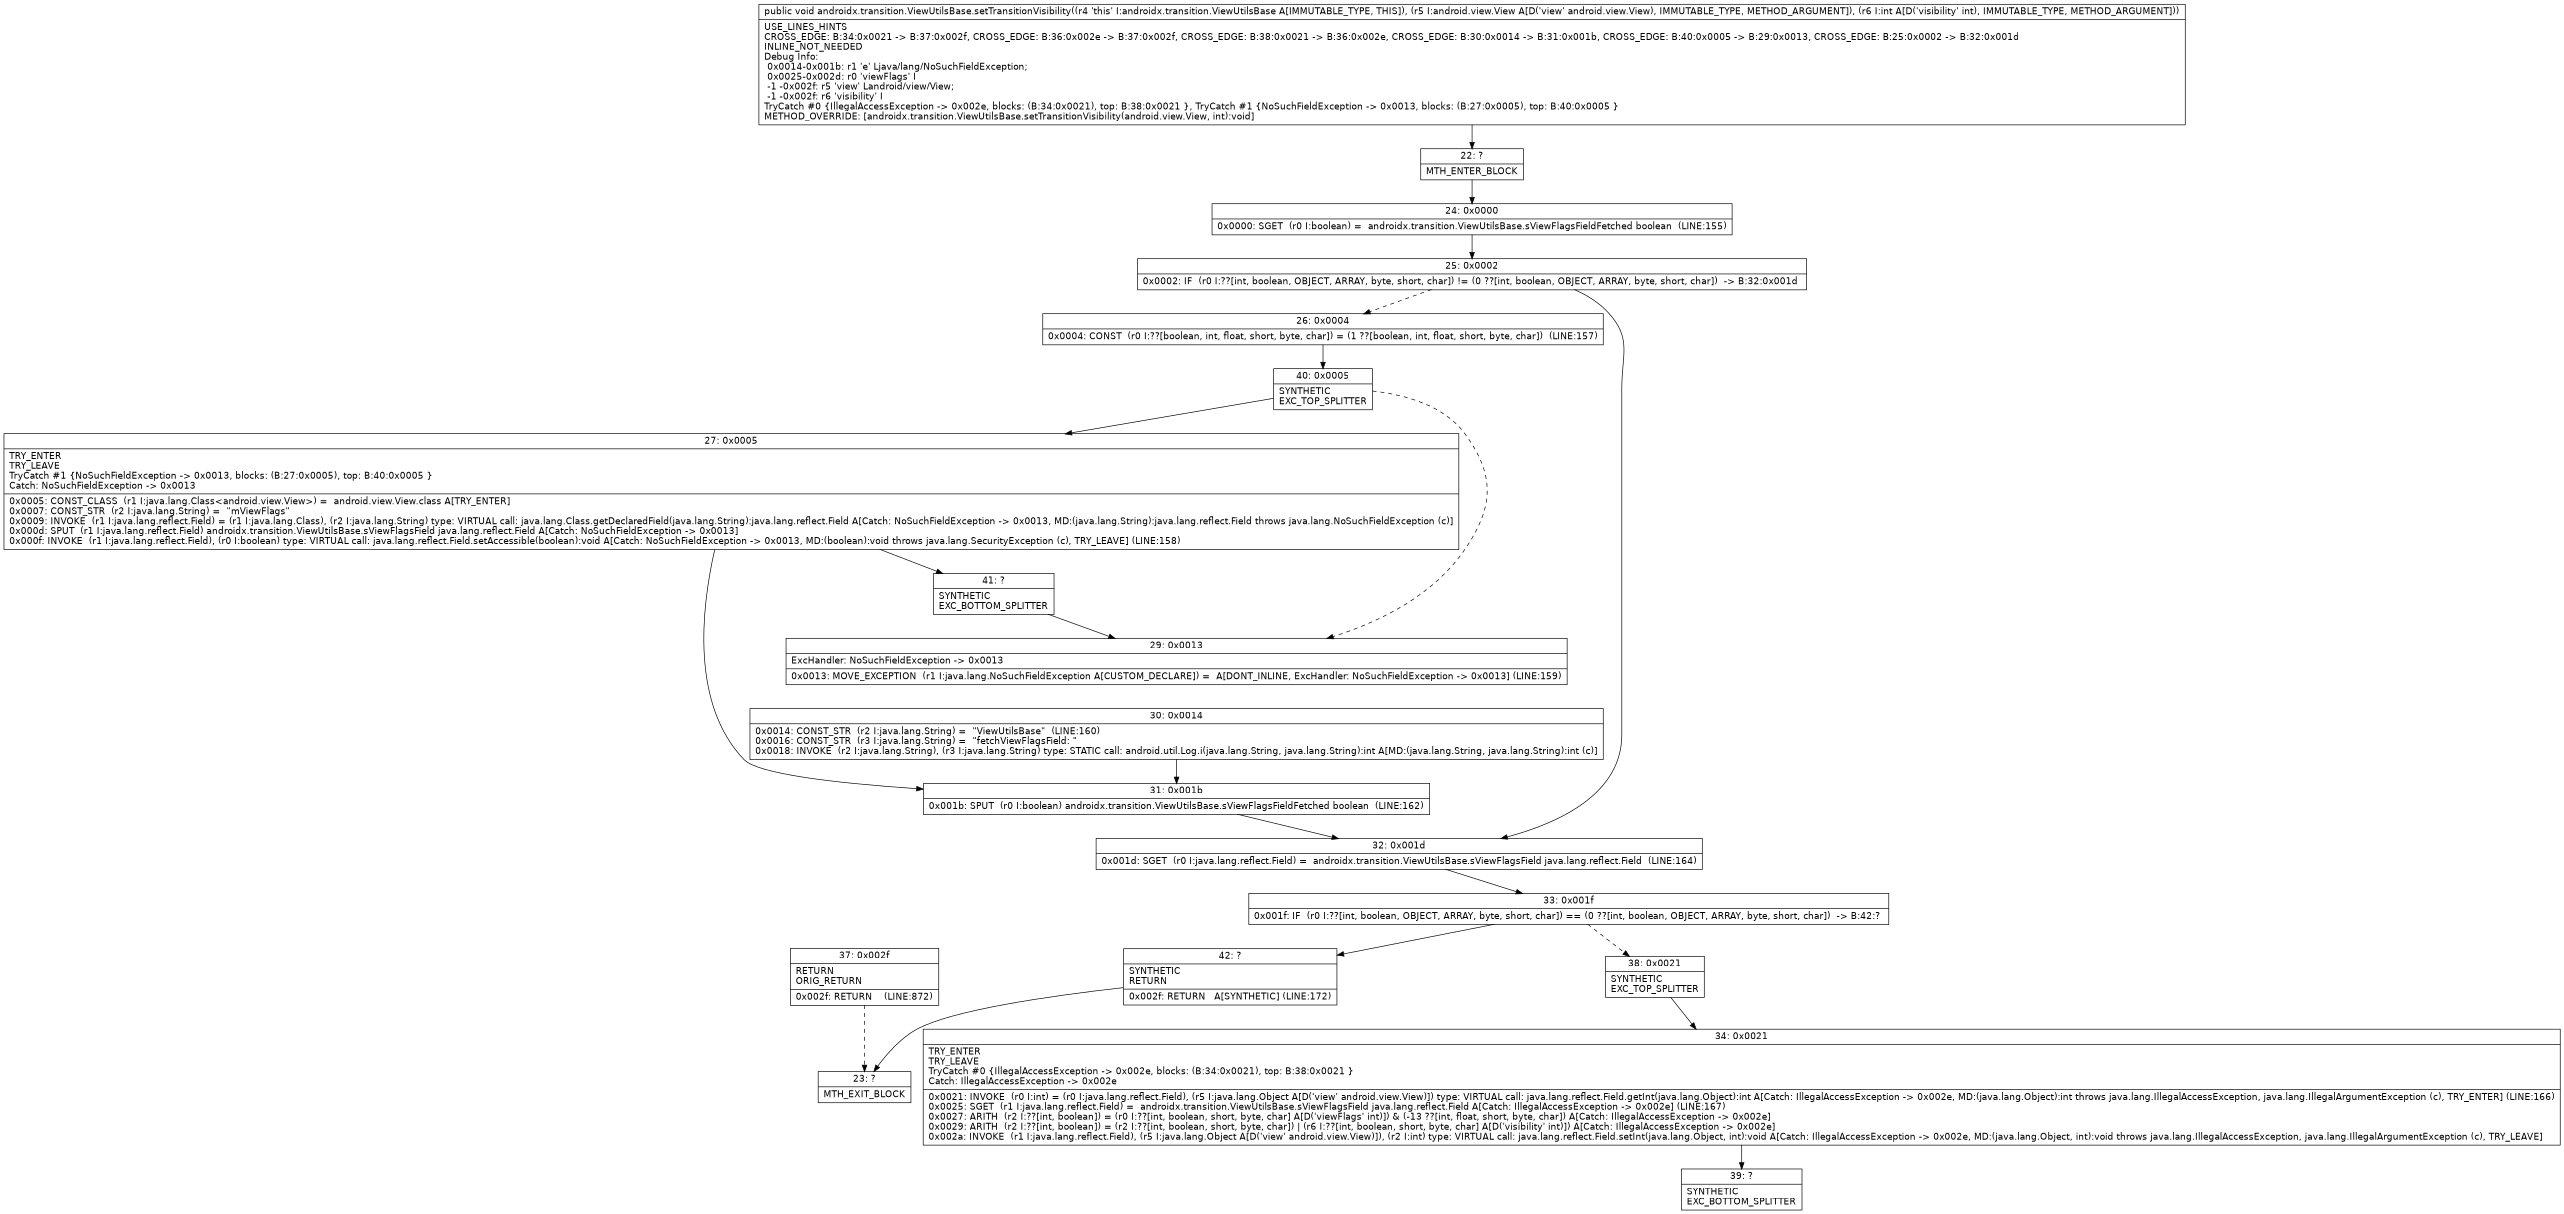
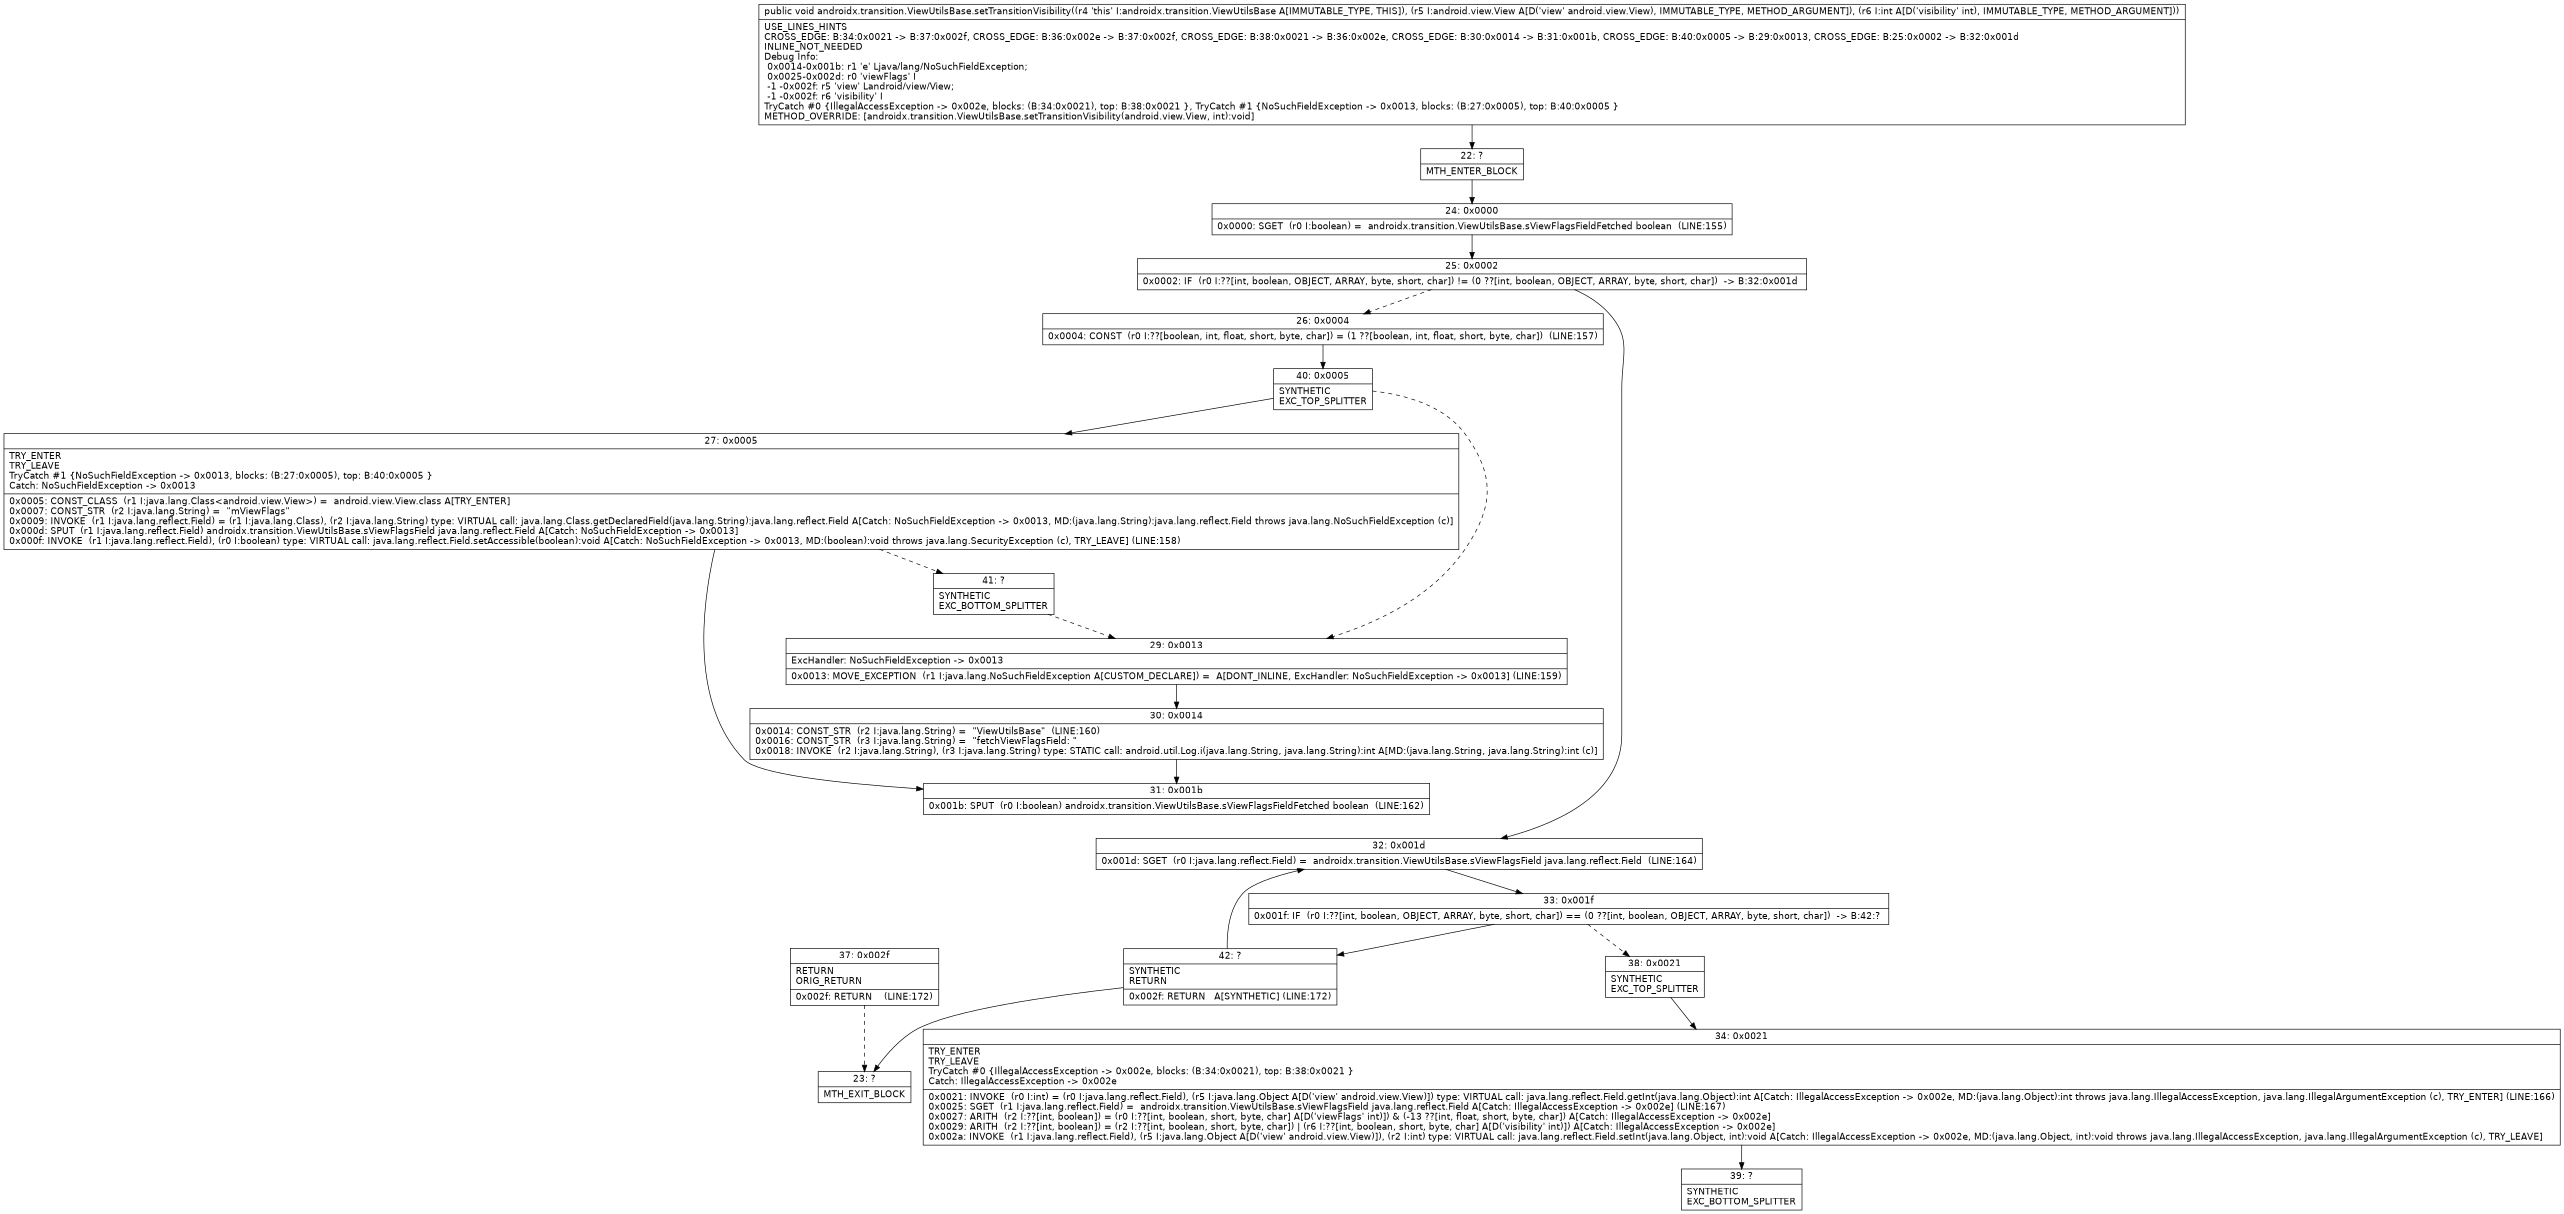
(908, 560) -> (908, 560)
(1078, 625) -> (1078, 625)
none -> (1177, 693)
(1285, 826) -> (1243, 893)
(865, 997) -> (865, 997)
